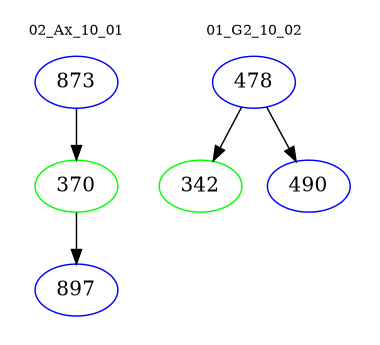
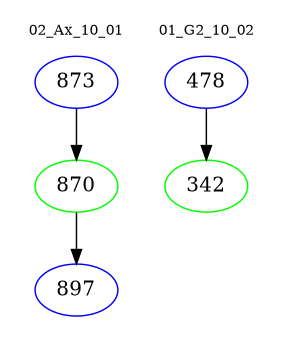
(76, 186) -> (76, 186)
(309, 186) -> none
